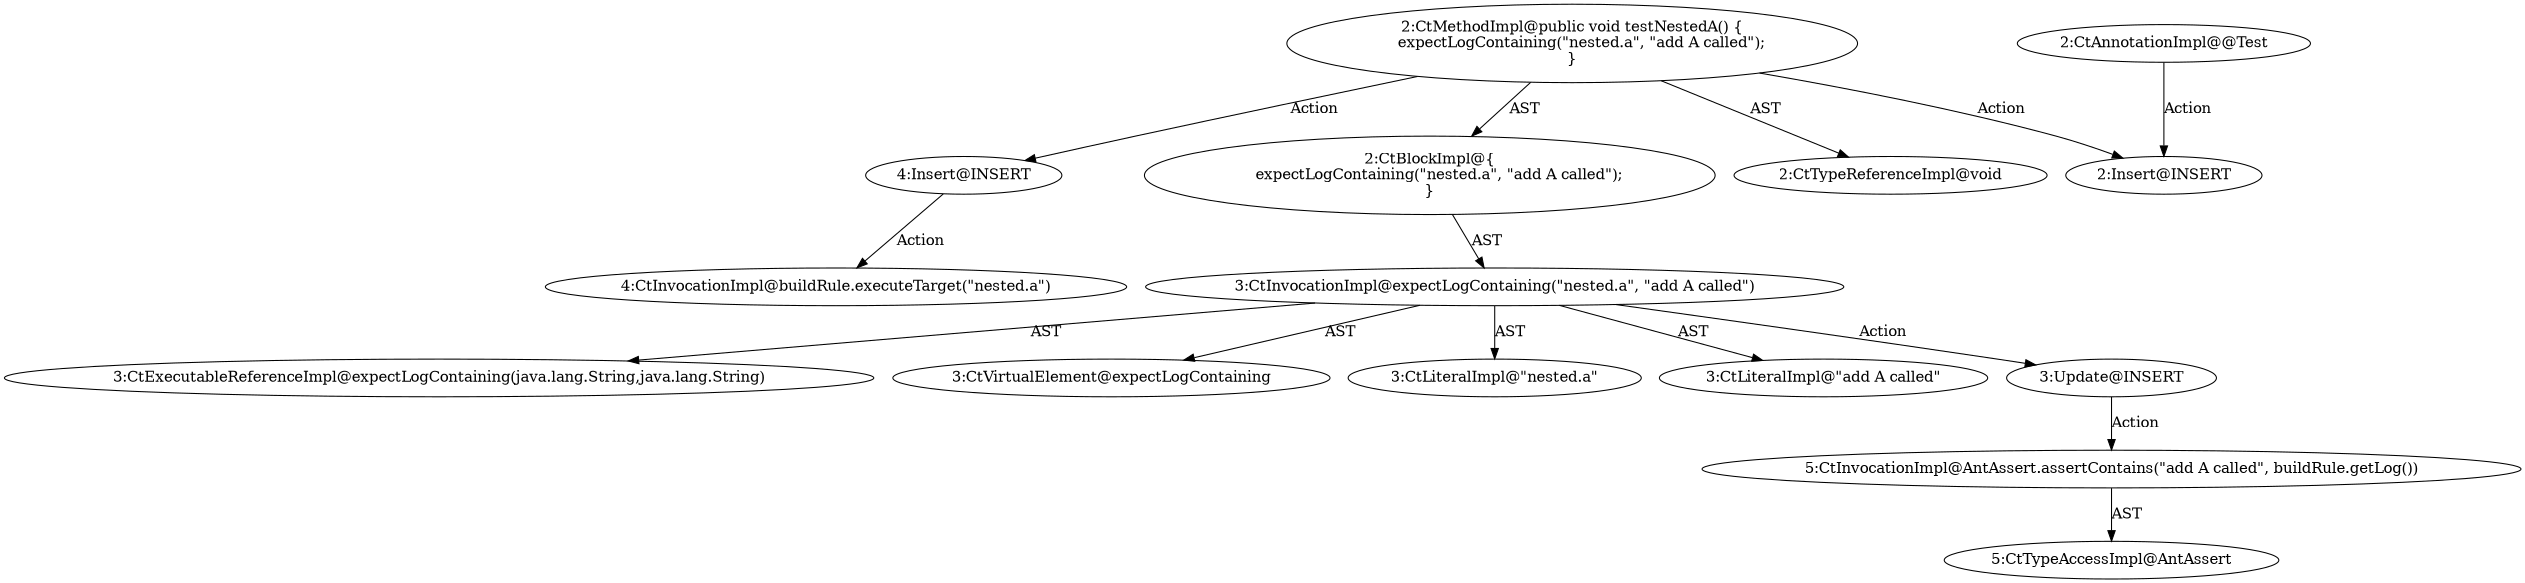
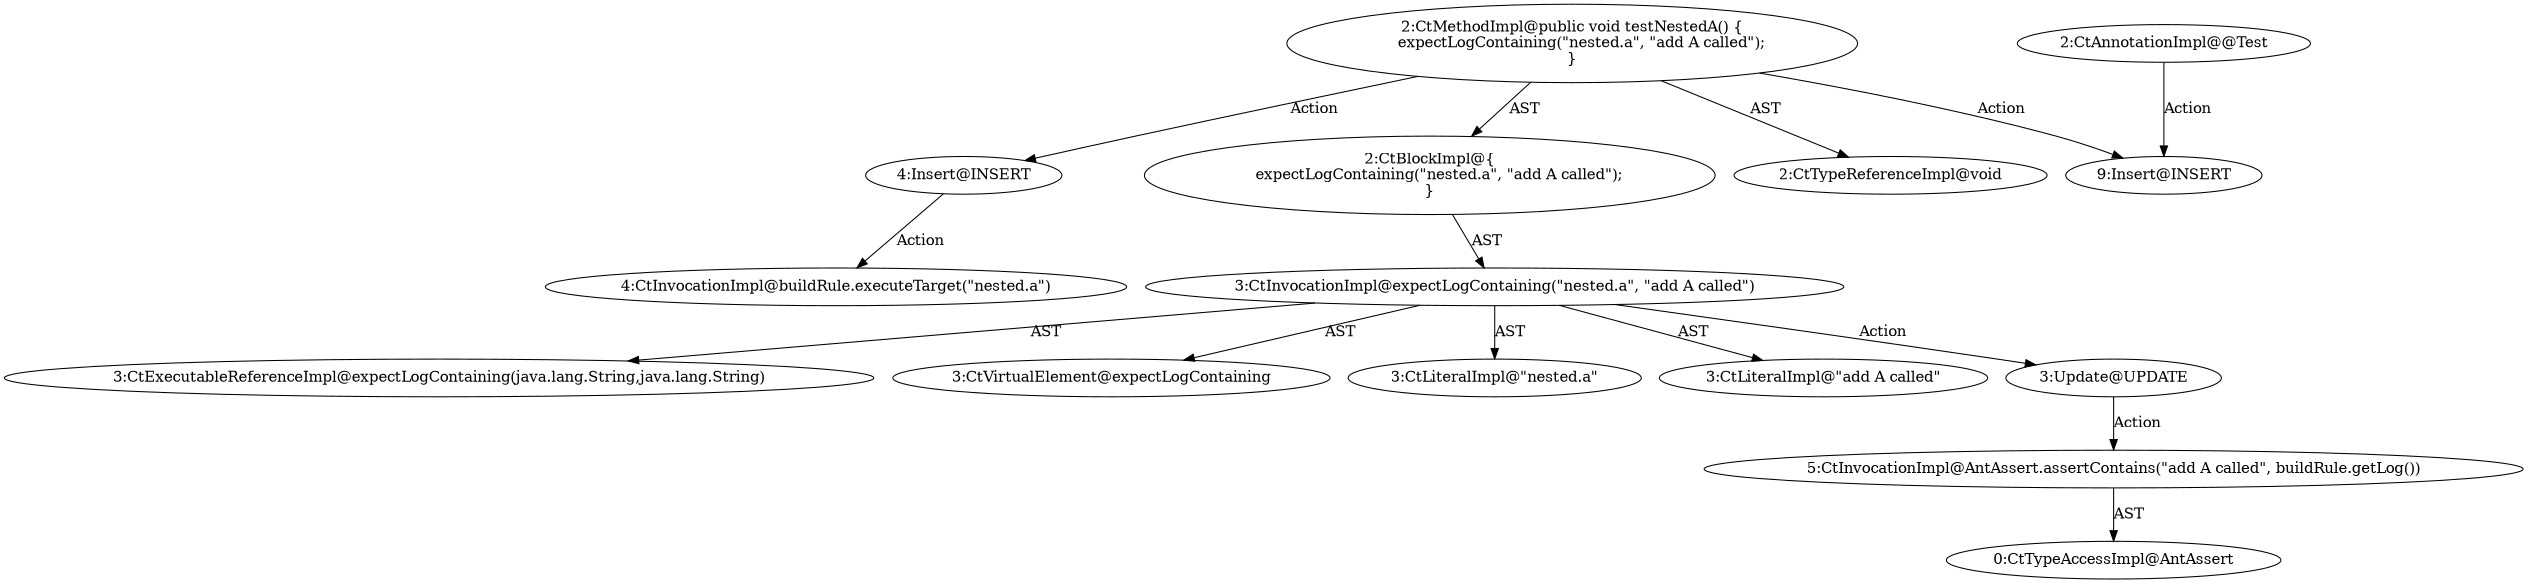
(2164, 175) -> (2164, 175)
(2112, 378) -> (2114, 378)
(2112, 560) -> (2114, 560)
